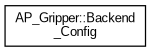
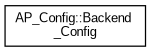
(75, 26) -> (75, 26)
